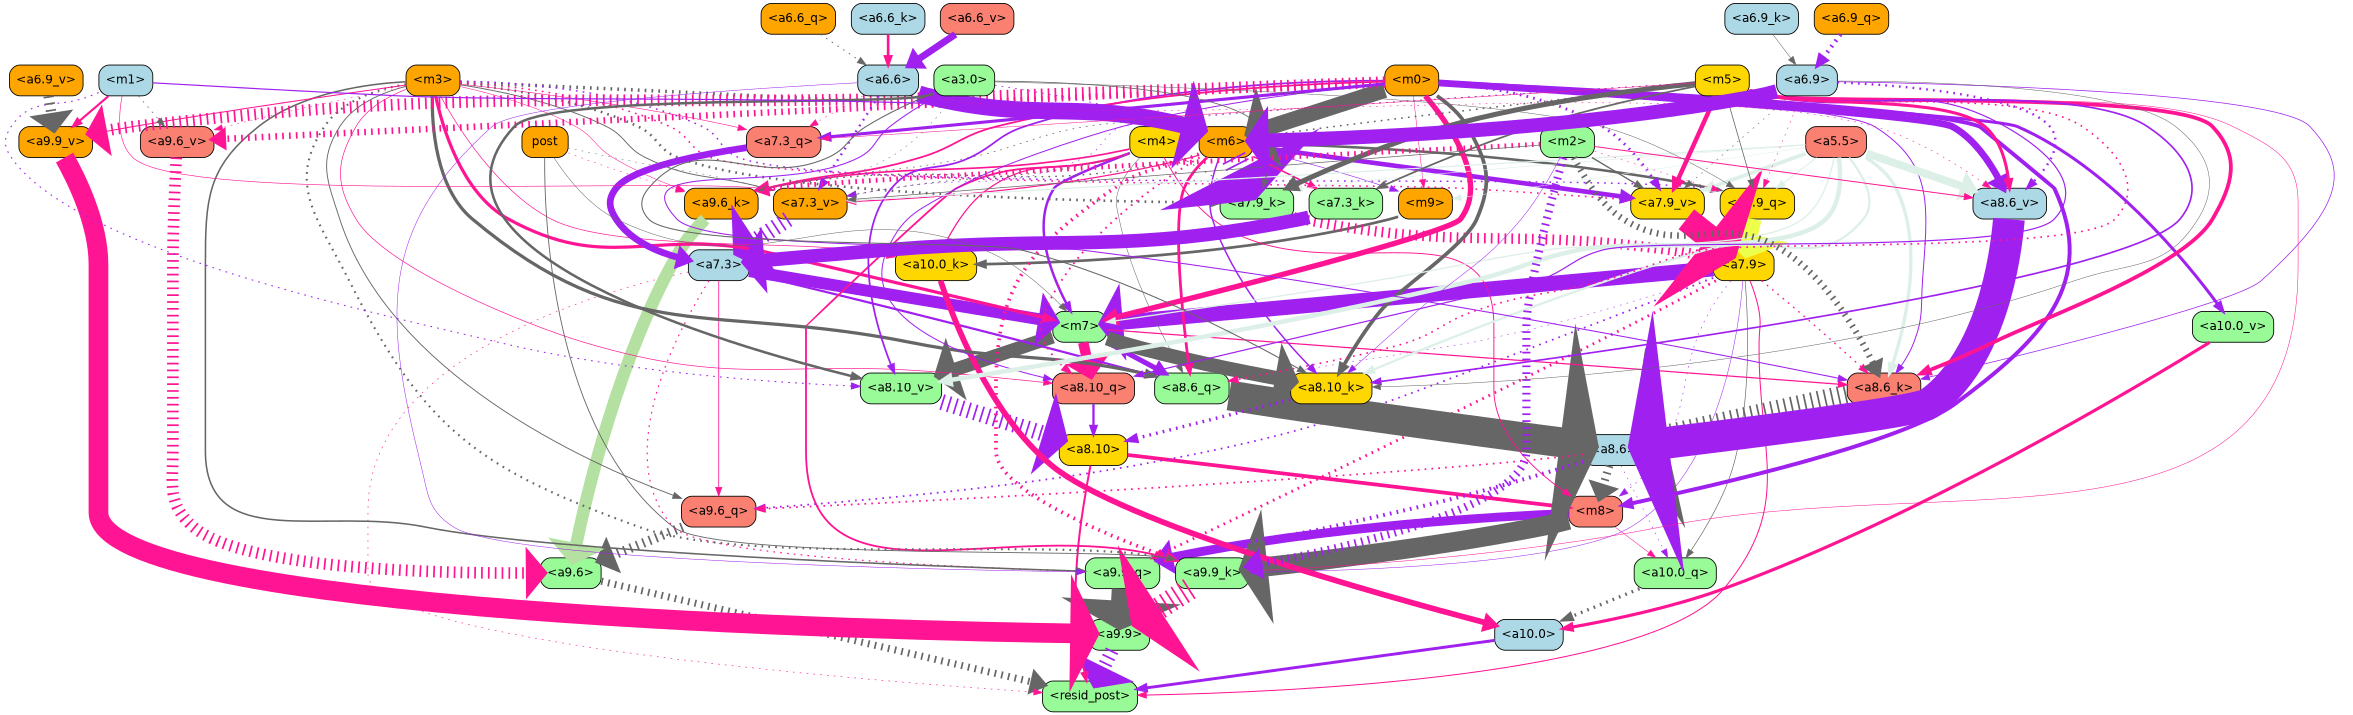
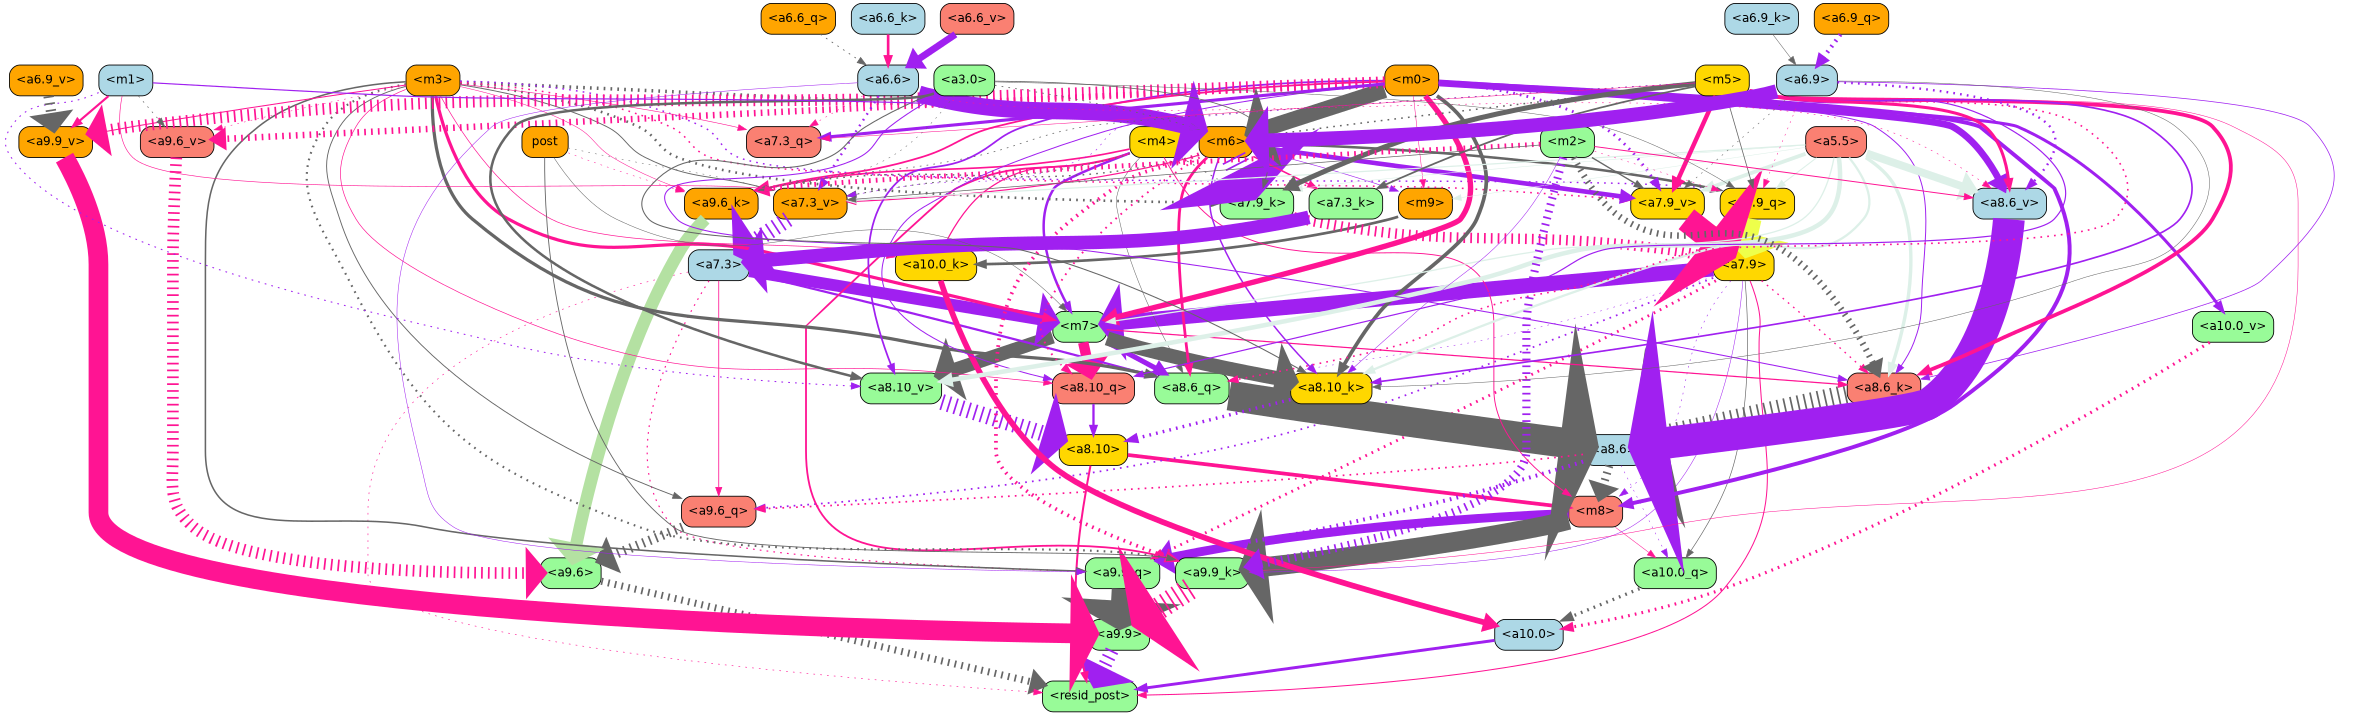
(1094, 103) -> (1094, 103)
(627, 179) -> none
(1902, 512) -> (1902, 512)
